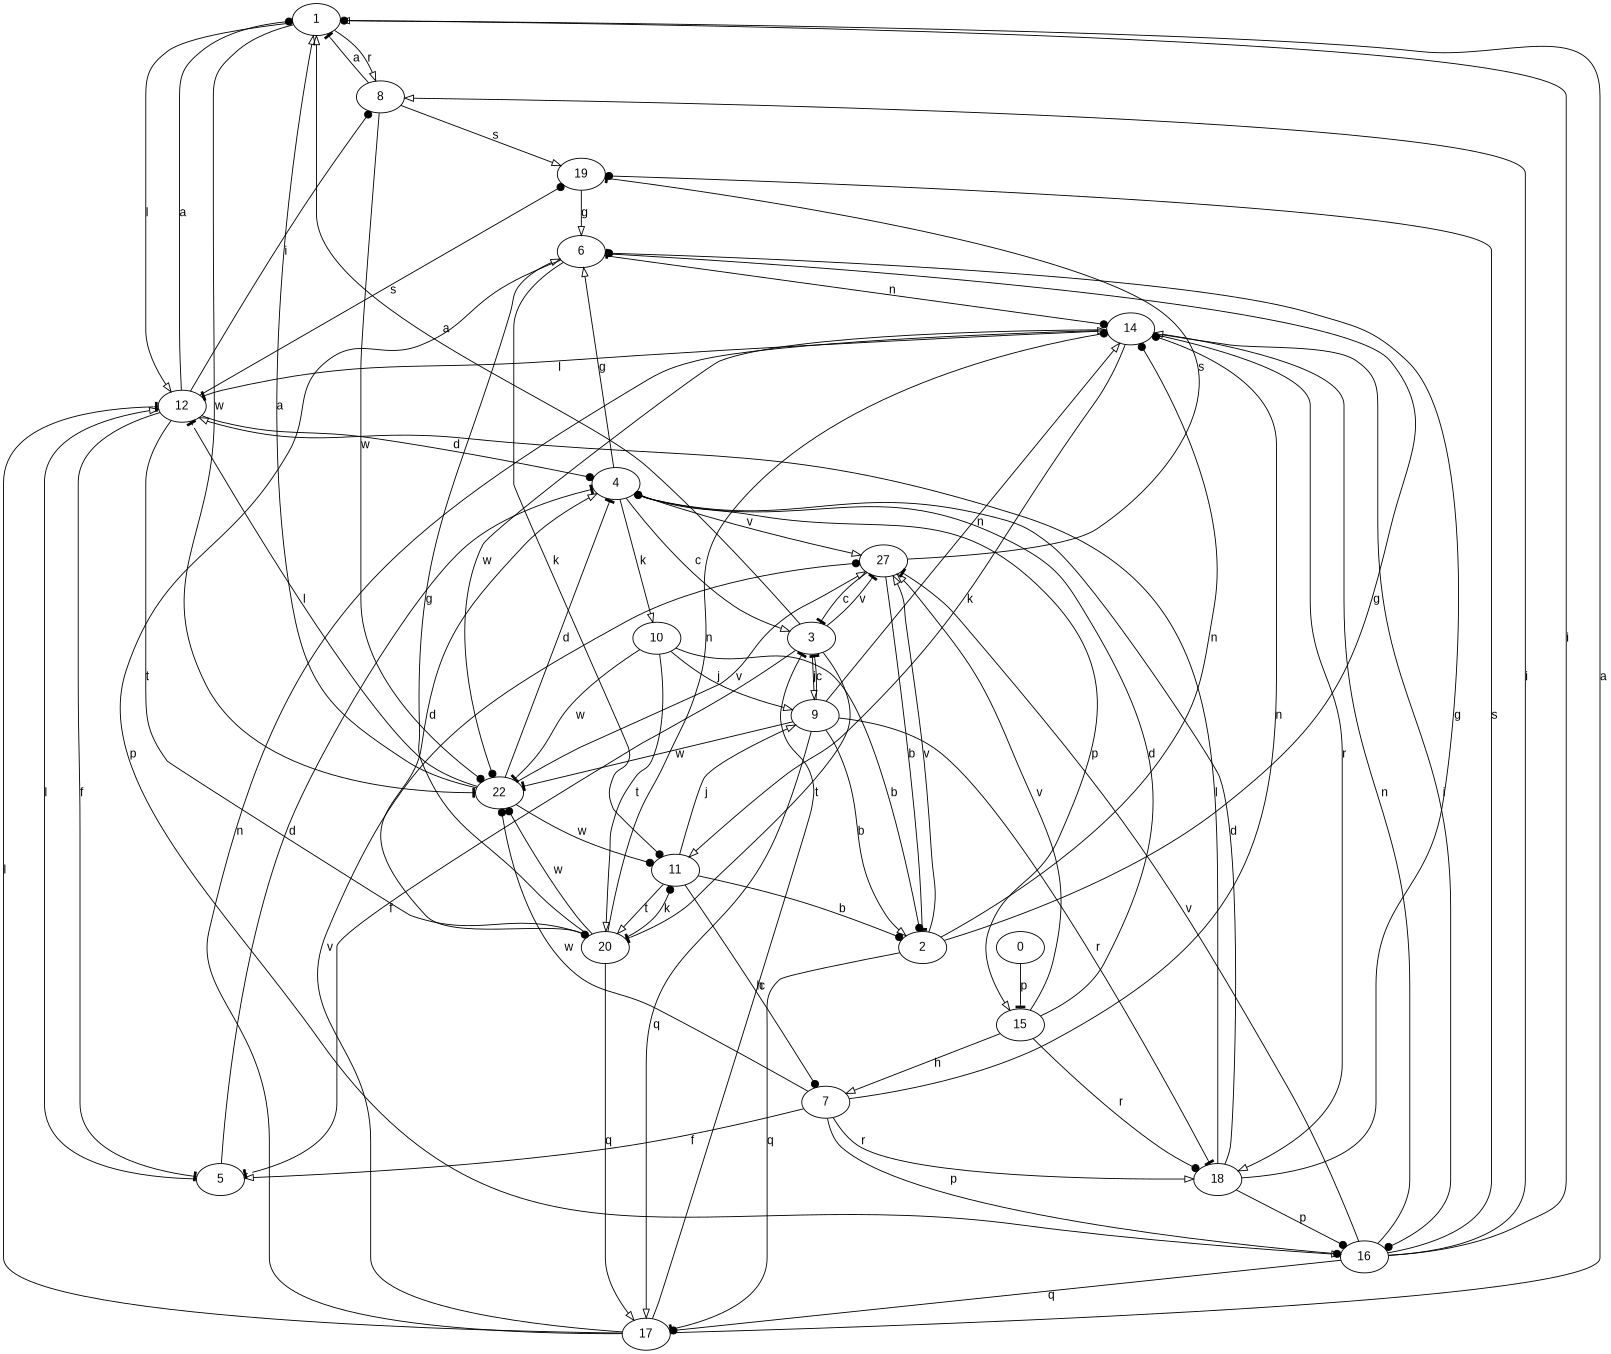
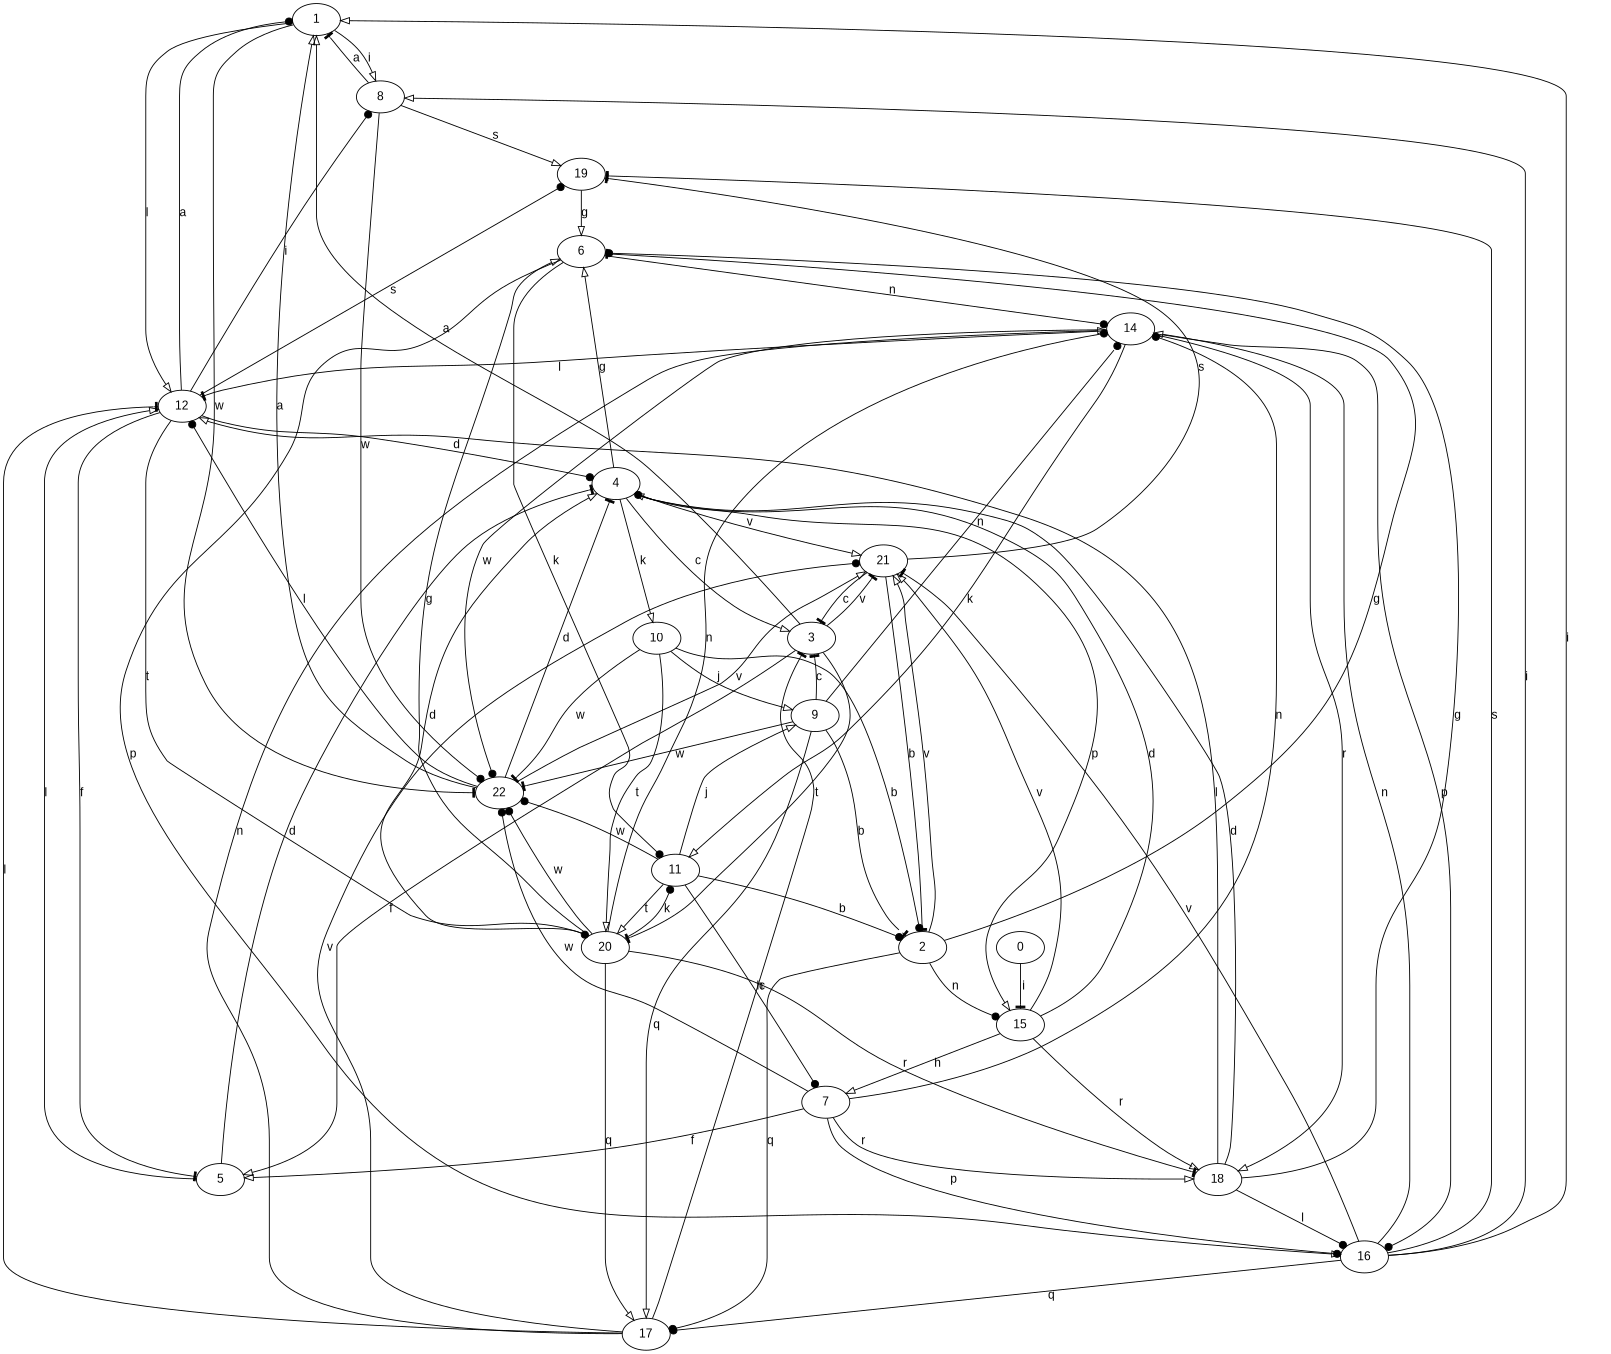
(370, 58) -> (370, 58)
(1492, 340) -> (1492, 340)
(1600, 503) -> none
(956, 543) -> (956, 543)
(884, 561) -> (884, 561)
(317, 626) -> (317, 626)
(1133, 645) -> (1133, 645)
(813, 672) -> none
(1190, 710) -> (955, 996)
(1444, 793) -> (1444, 793)
(858, 832) -> (858, 832)
(579, 839) -> (595, 827)
(446, 865) -> (446, 865)
(1050, 889) -> (891, 1064)
(1024, 986) -> (1024, 986)
(767, 1104) -> (767, 1104)
(1109, 1108) -> (1109, 1108)
(1303, 1218) -> (1303, 1218)
